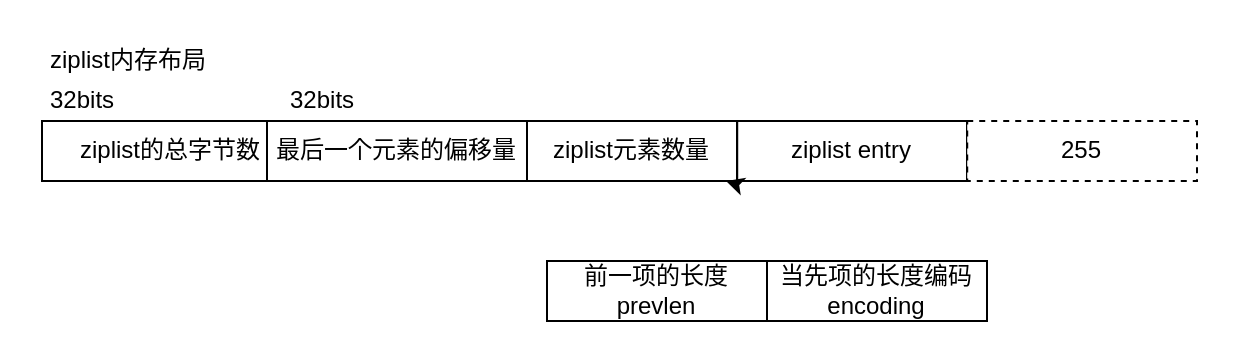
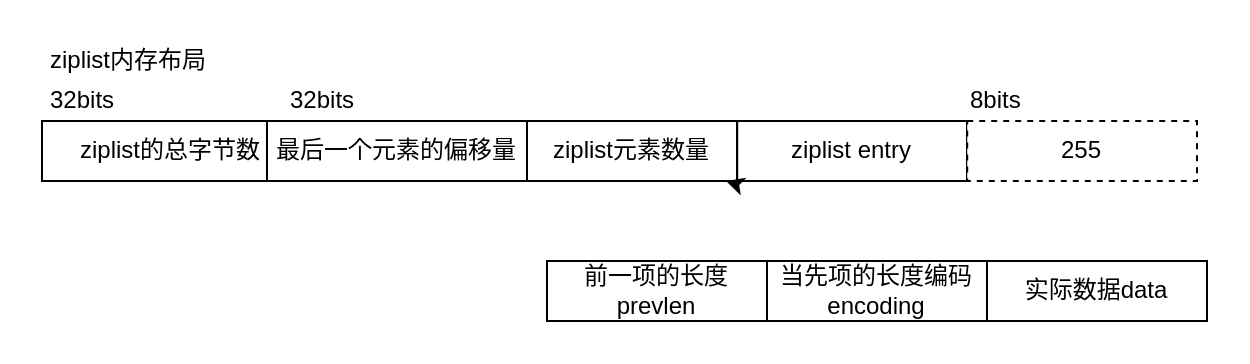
none -> (1007, 101)
none -> (1097, 291)
